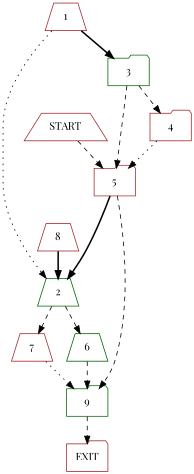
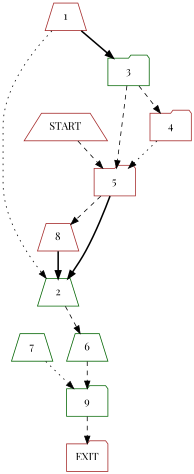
(125, 291) -> (89, 208)
(47, 316) -> none
(32, 347) -> (32, 347)
